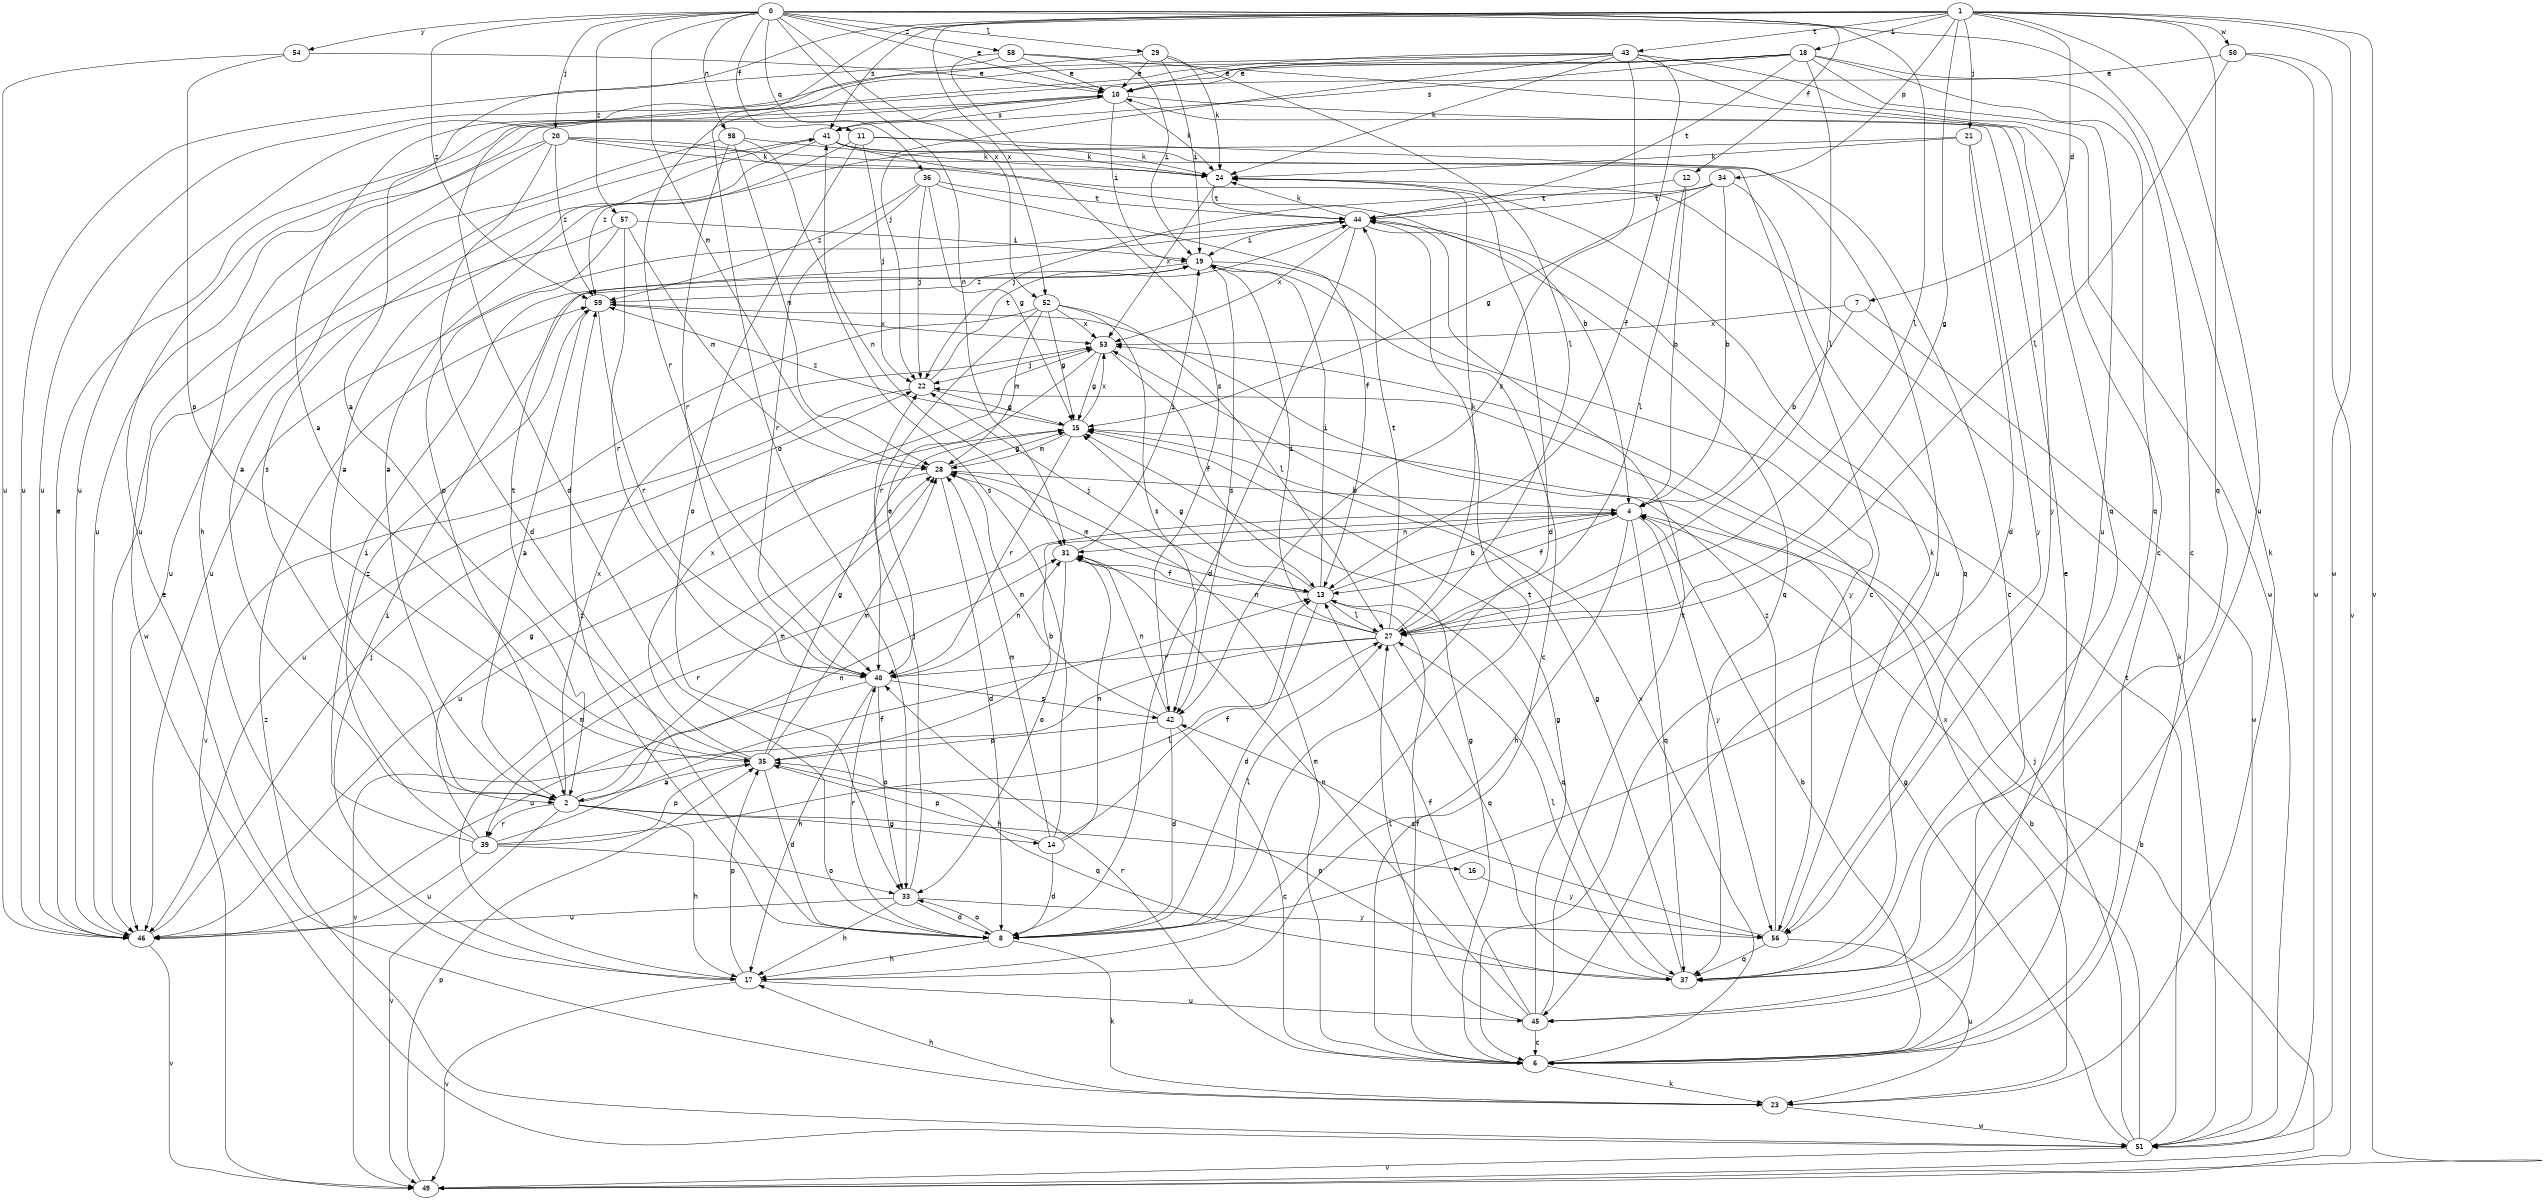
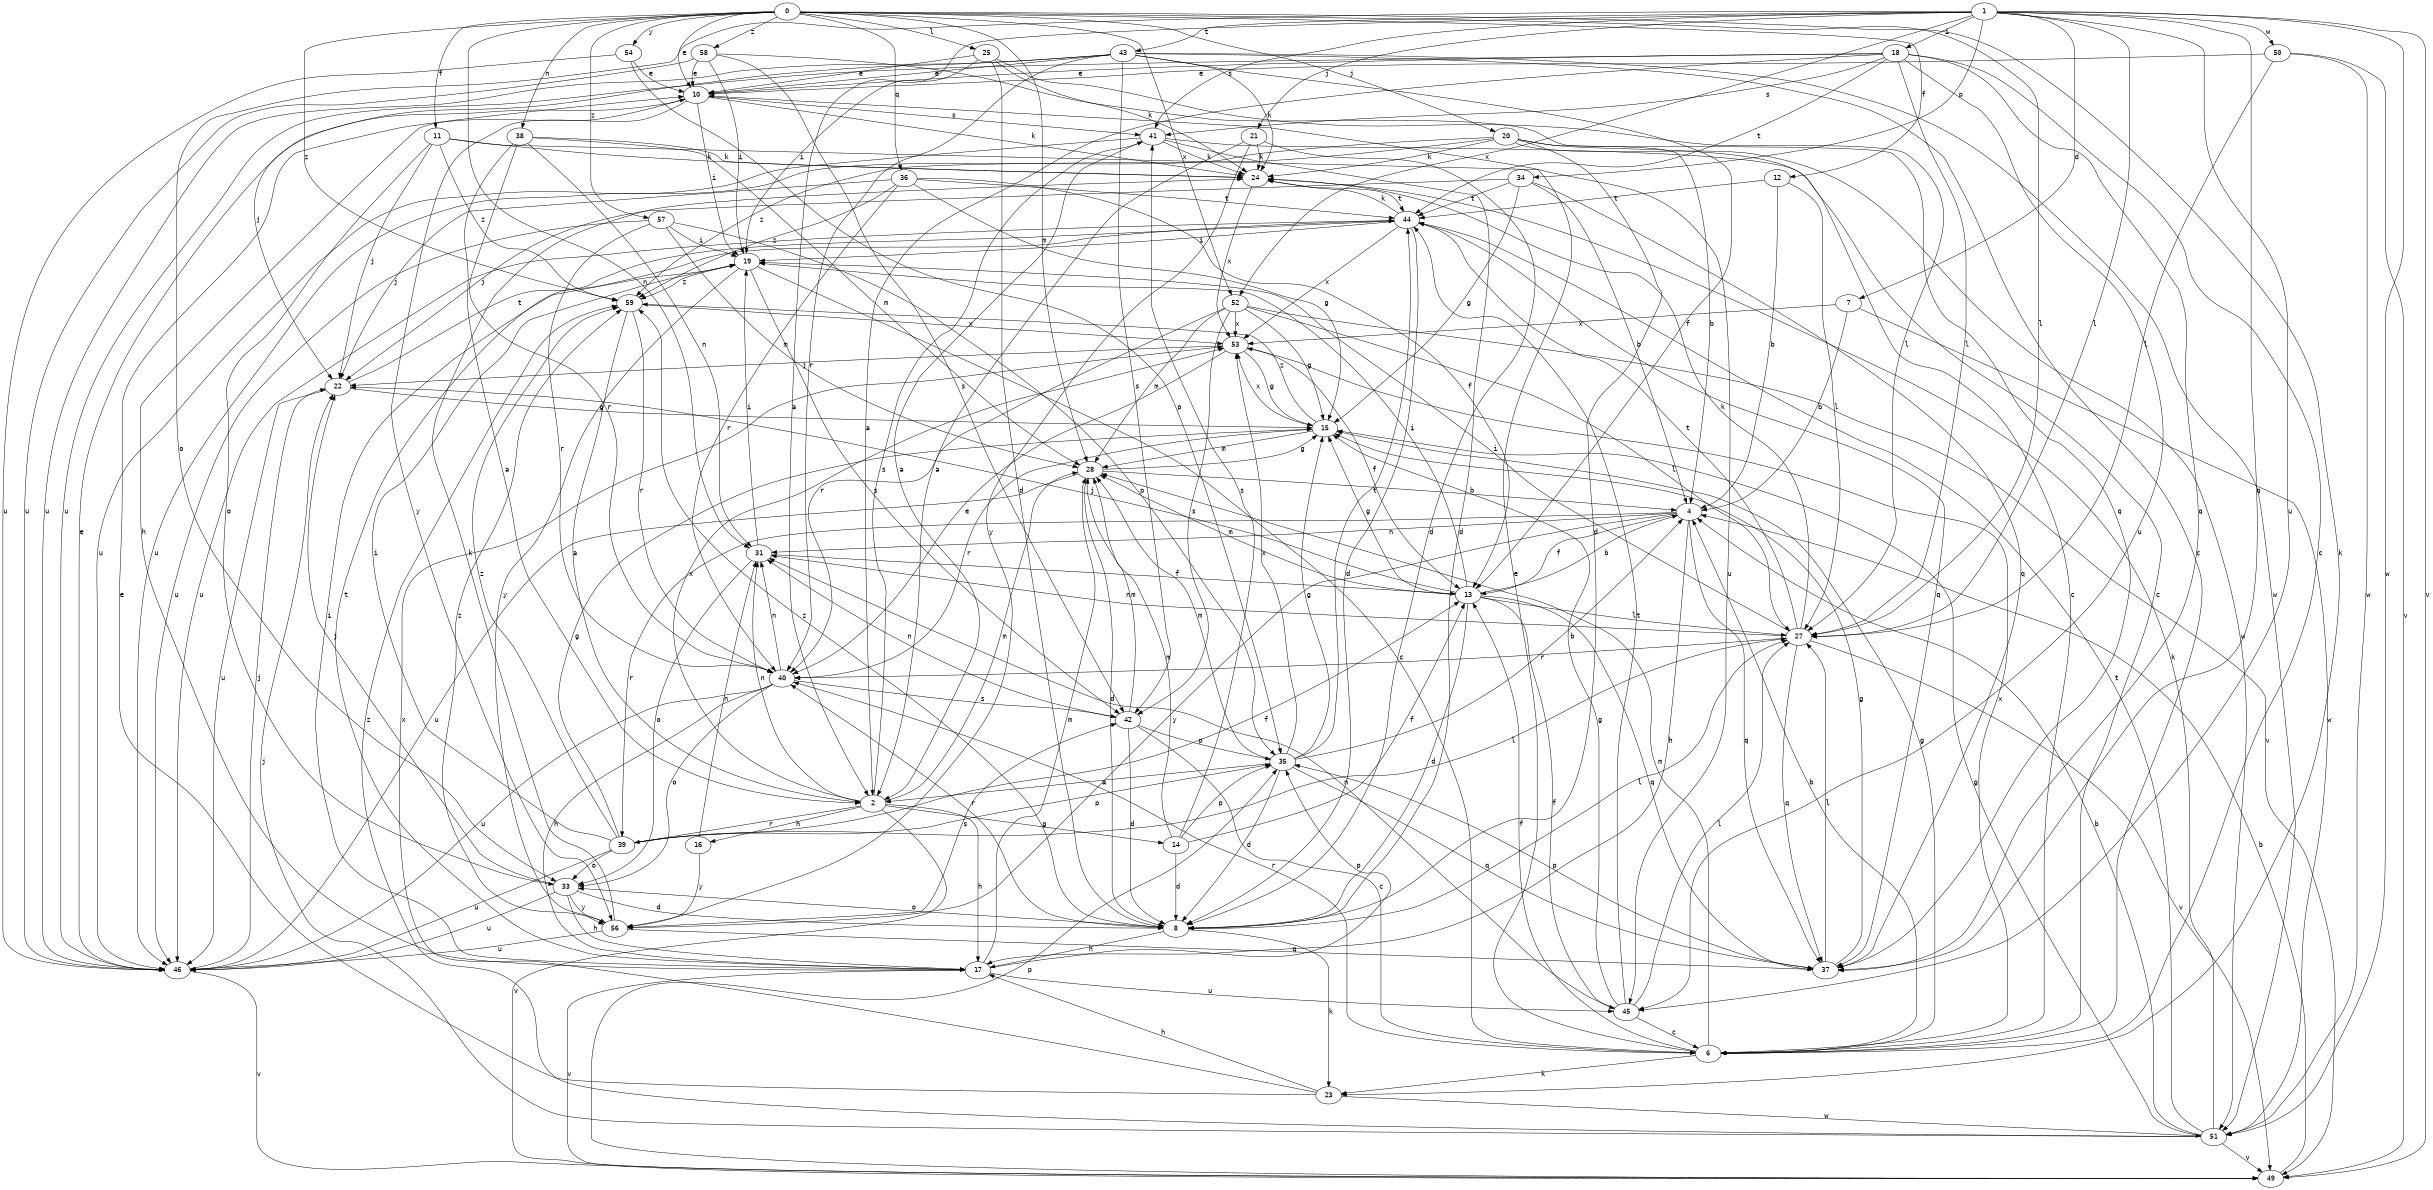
(1155, 53) -> (987, 53)
(732, 137) -> (520, 137)
(1945, 324) -> (2095, 324)
(1097, 702) -> (721, 714)
(1428, 811) -> (1552, 797)
(1968, 1018) -> (399, 956)
